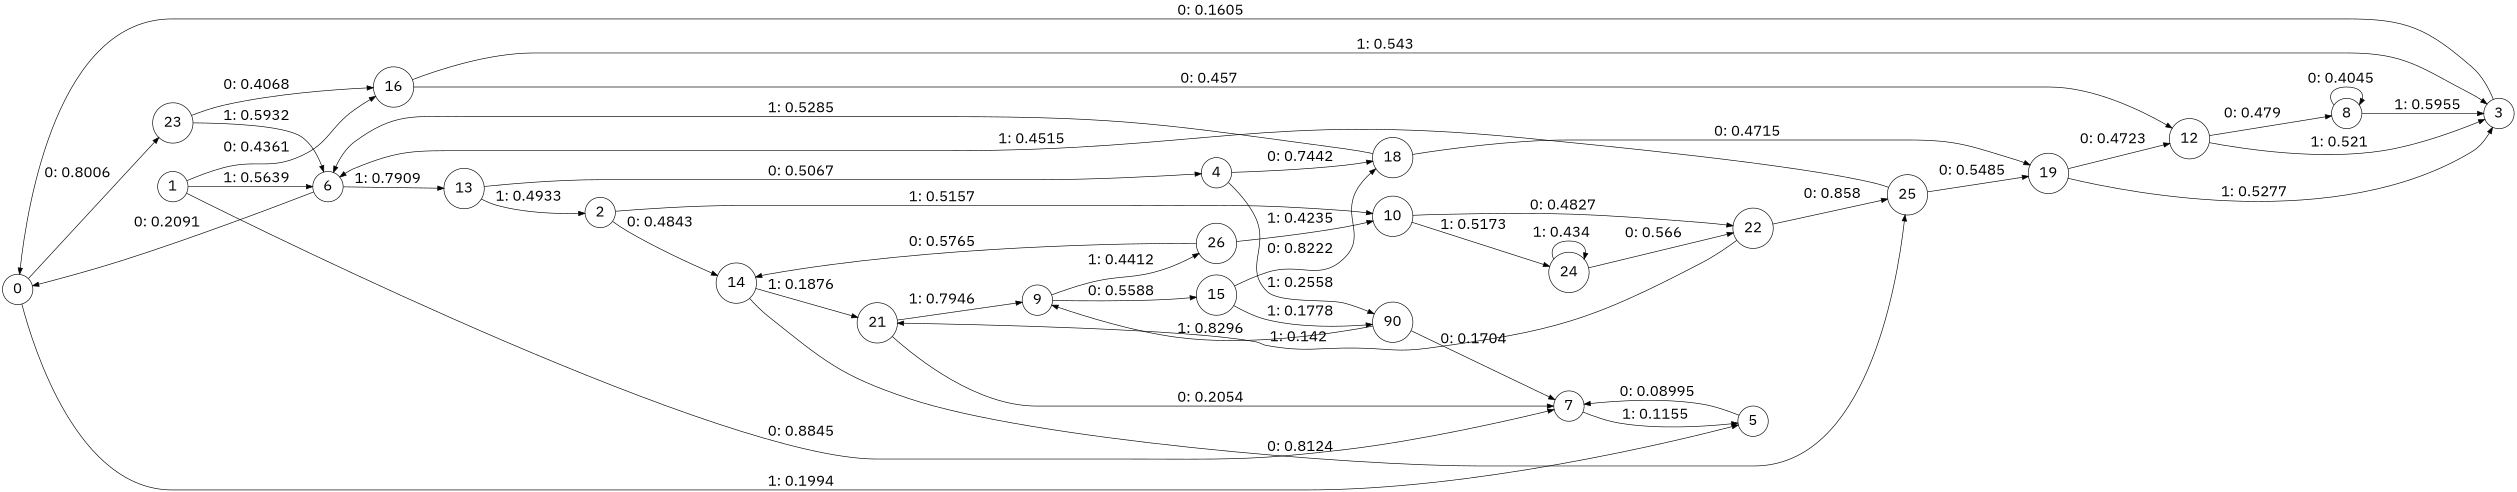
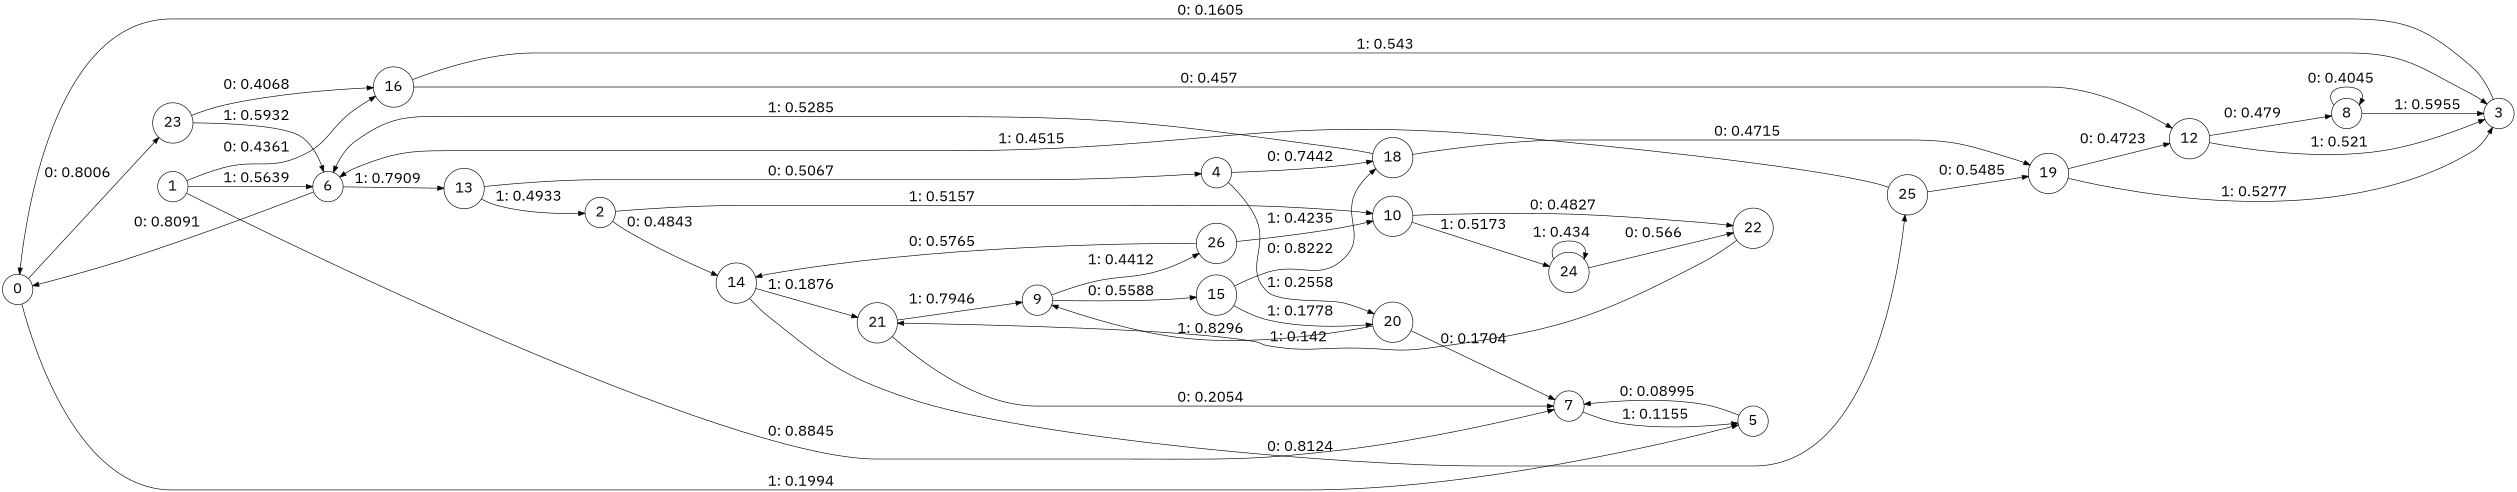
(1827, 212) -> none
(173, 223) -> (173, 223)
(1393, 322) -> (1393, 322)
